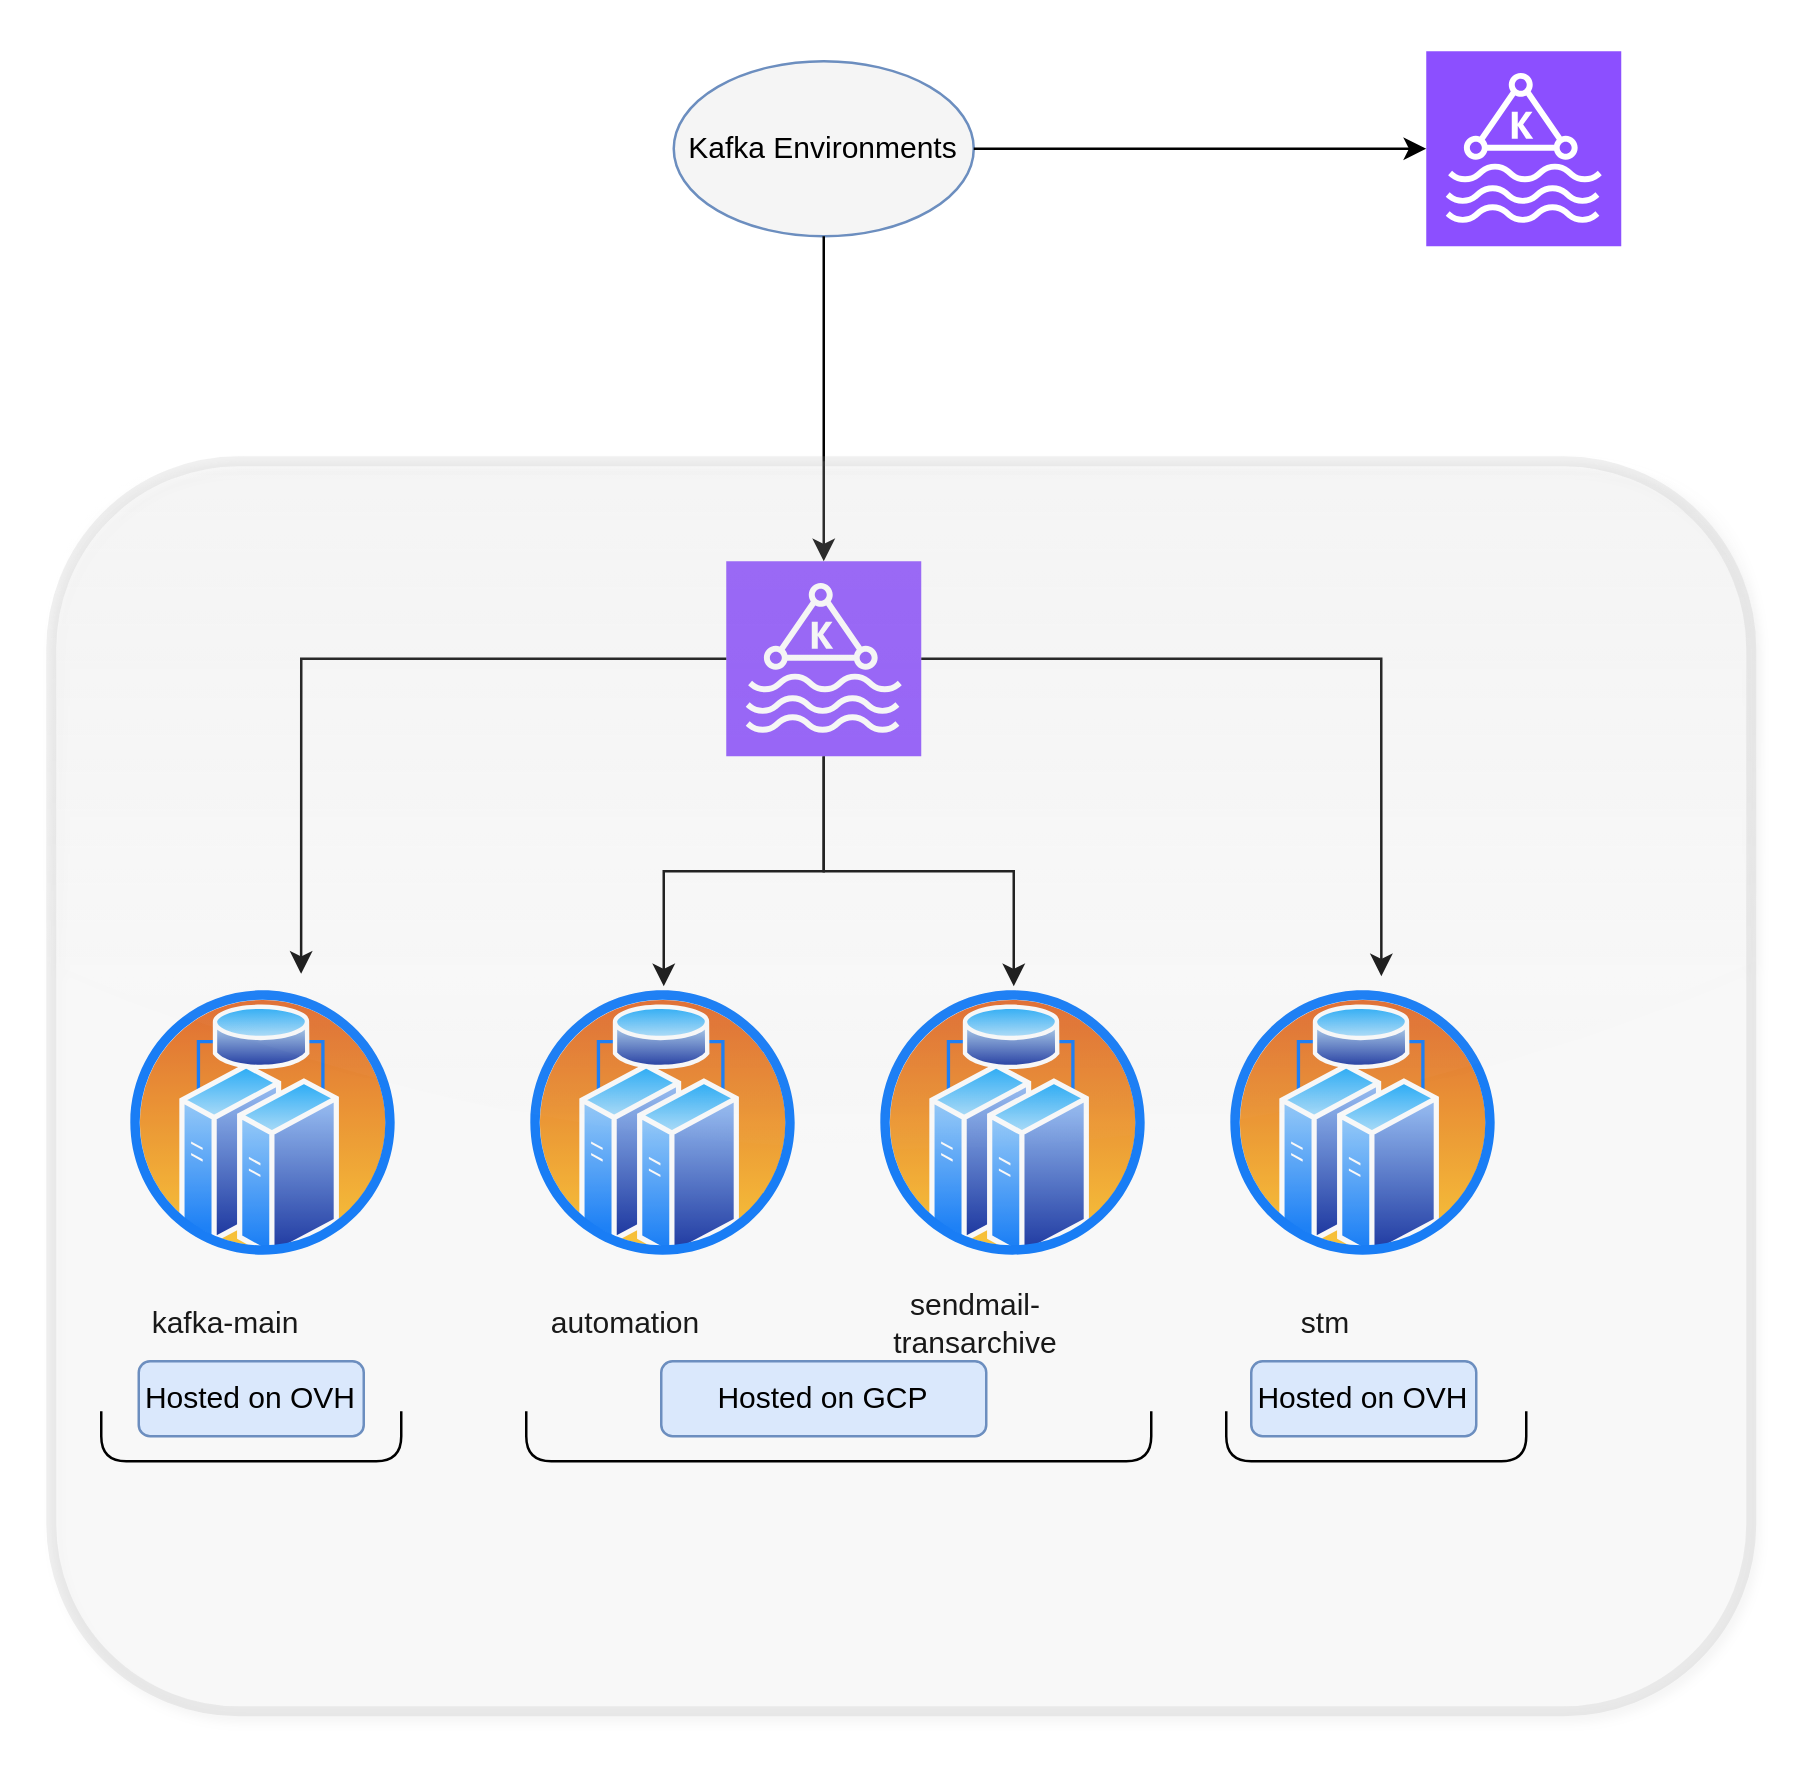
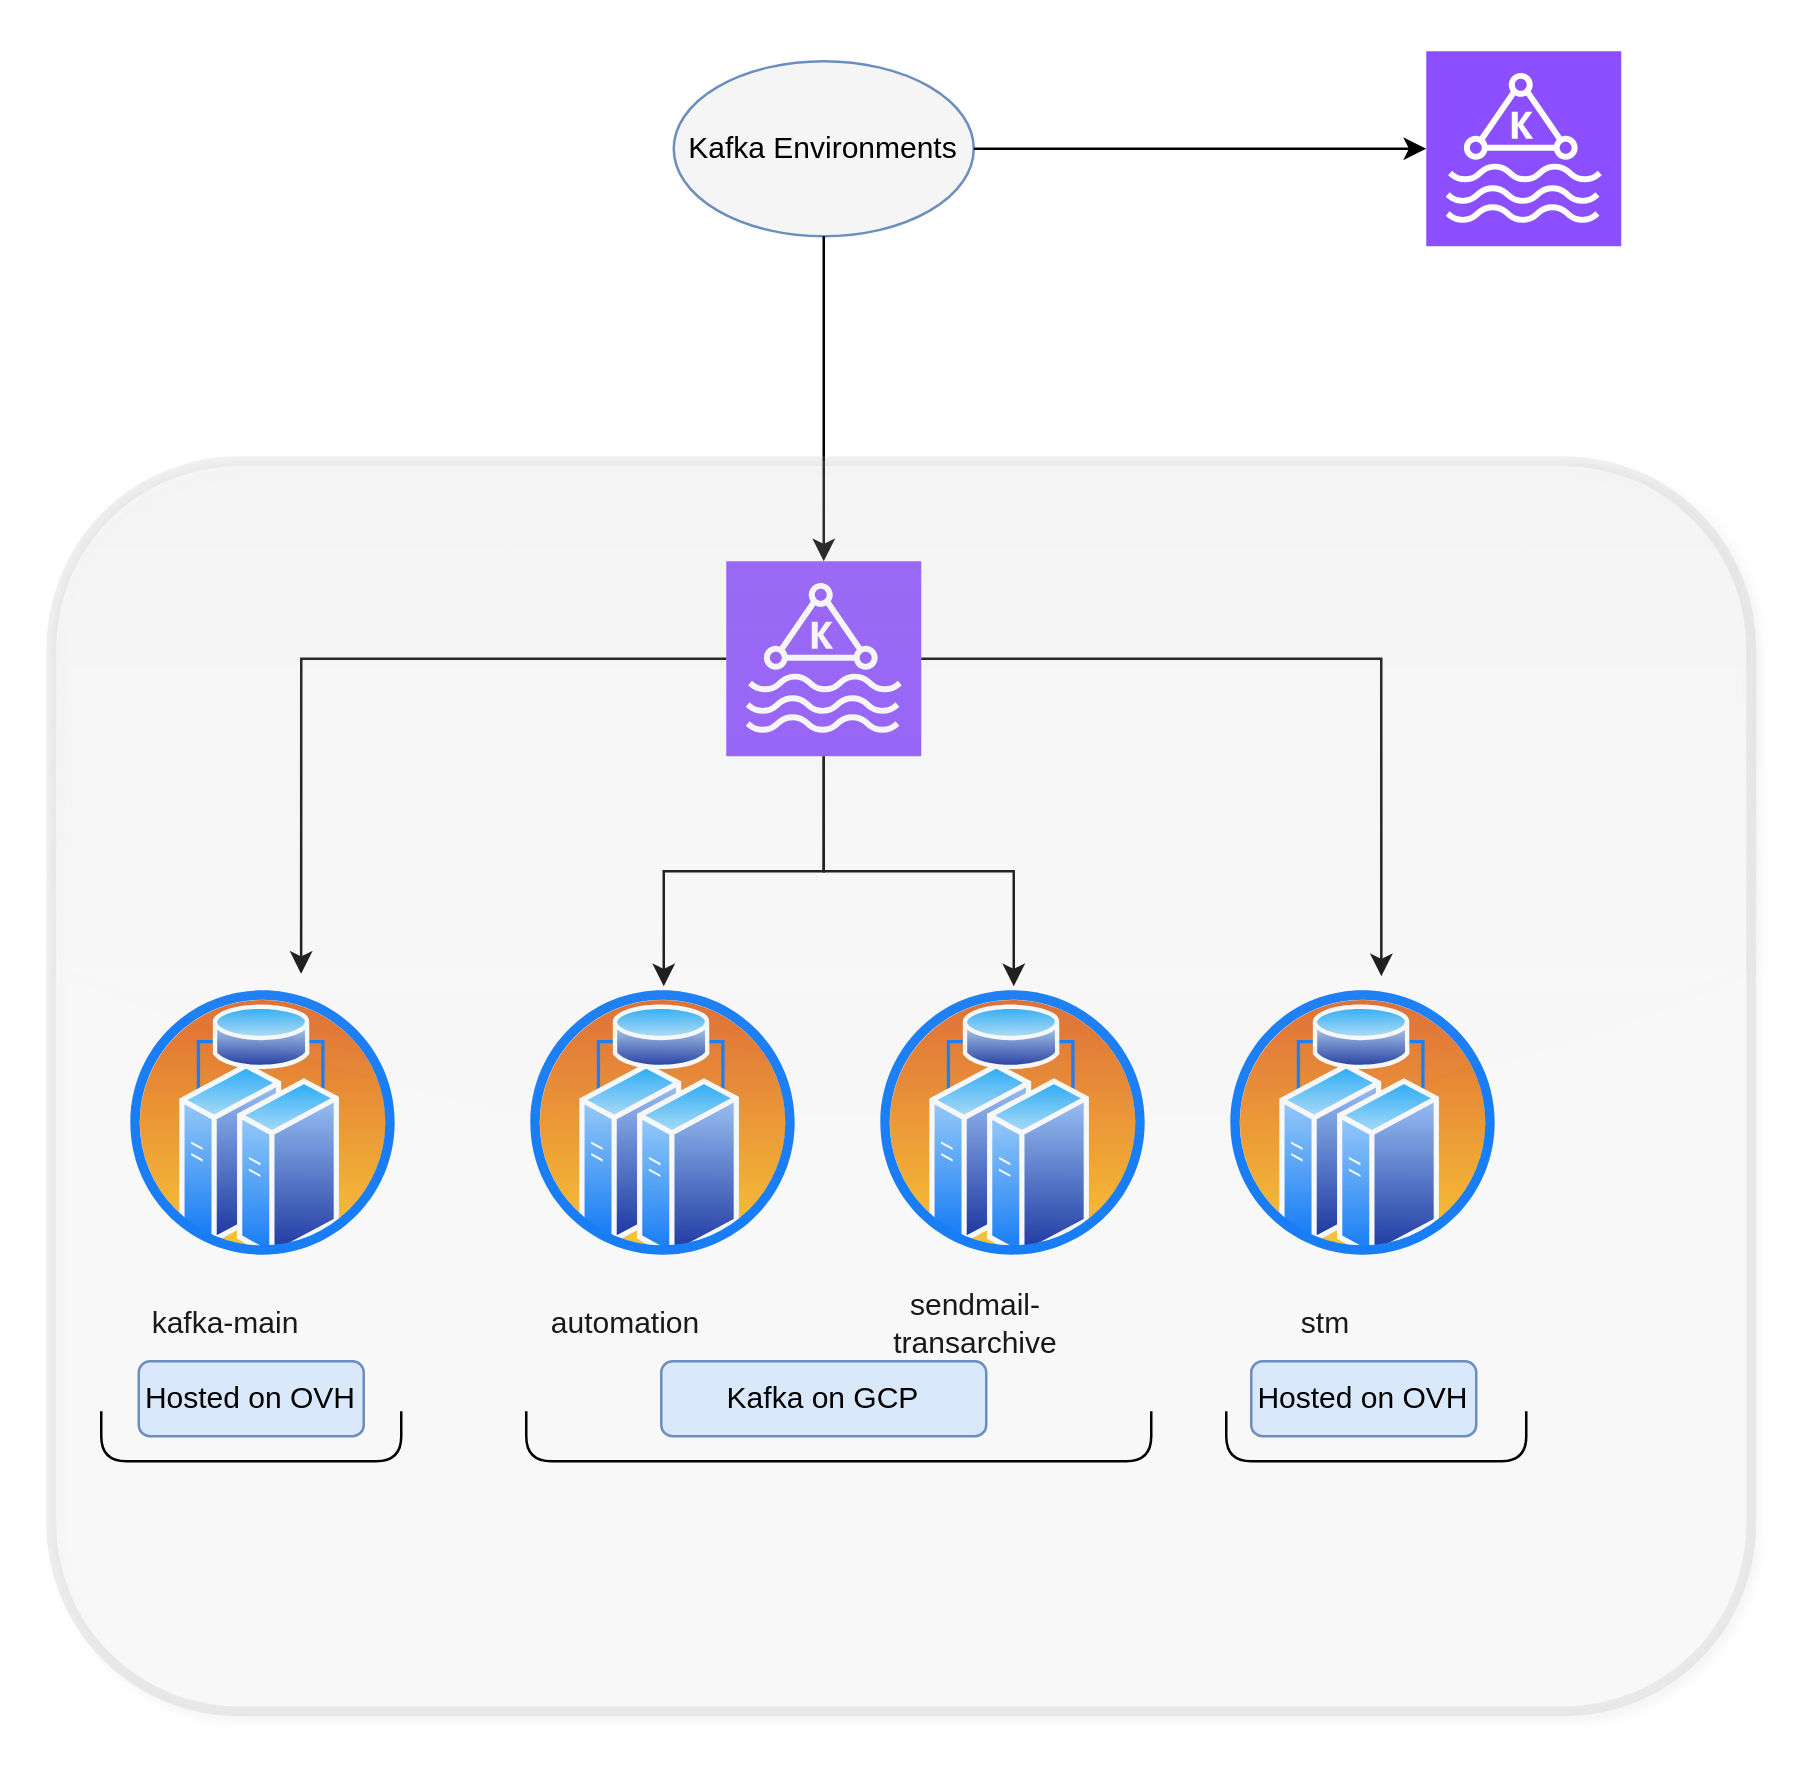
(824, 1399) -> (824, 1399)
